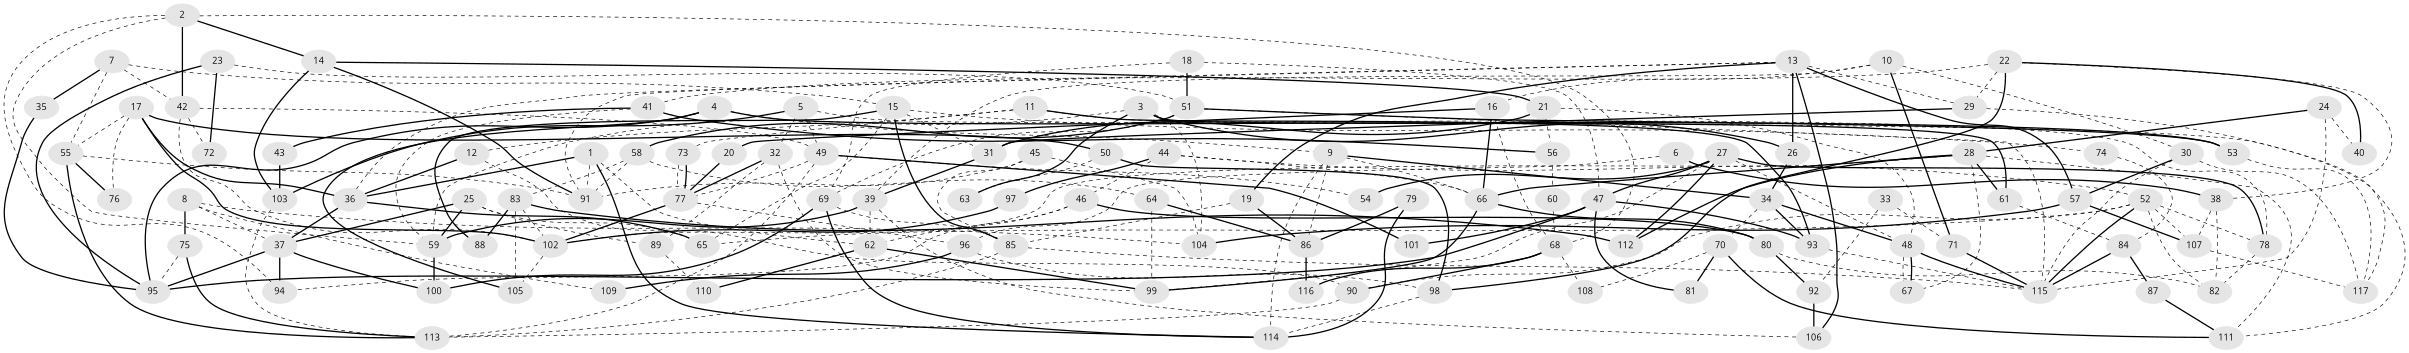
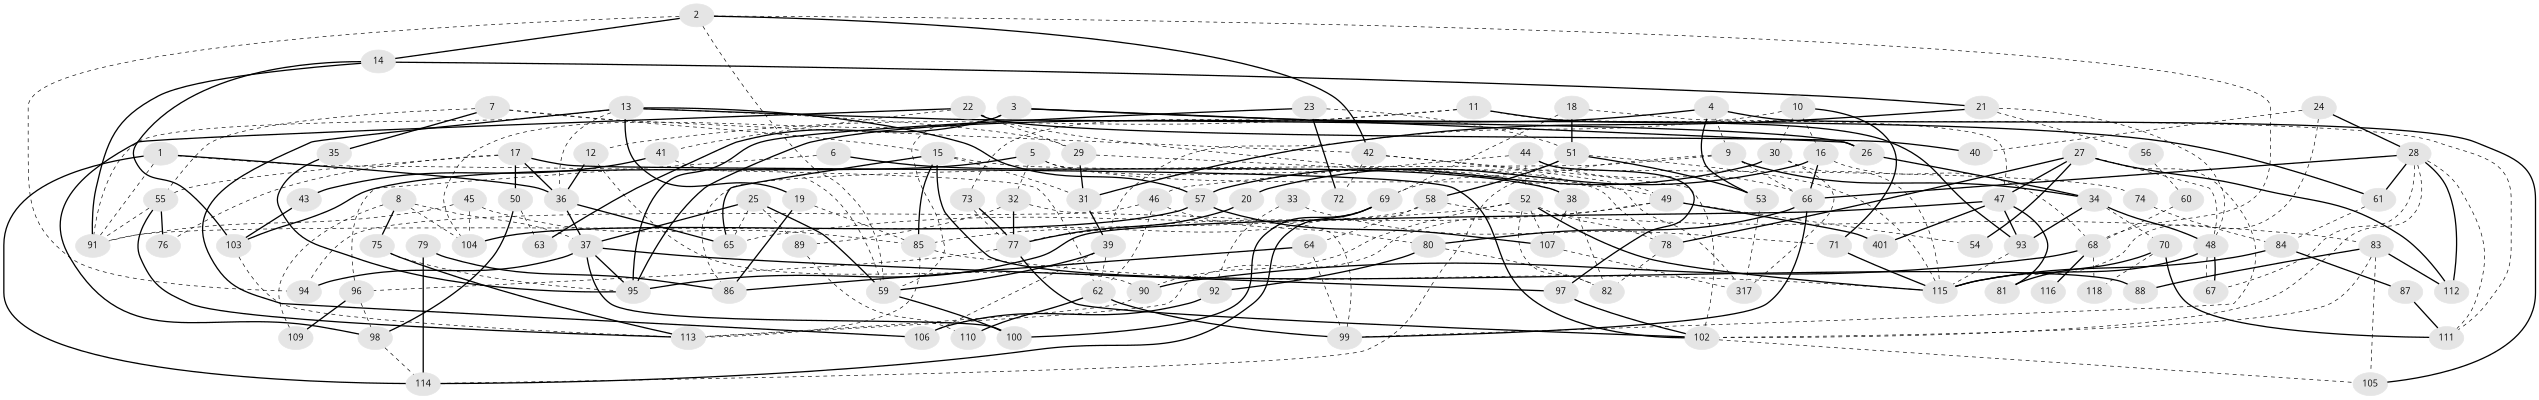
(1208, 139) -> none
(821, 179) -> (802, 175)
(1442, 217) -> (1289, 228)
(1412, 246) -> (1880, 246)
none -> (908, 267)
(1306, 267) -> none
(1585, 292) -> (2094, 292)
(2361, 292) -> (1744, 292)
